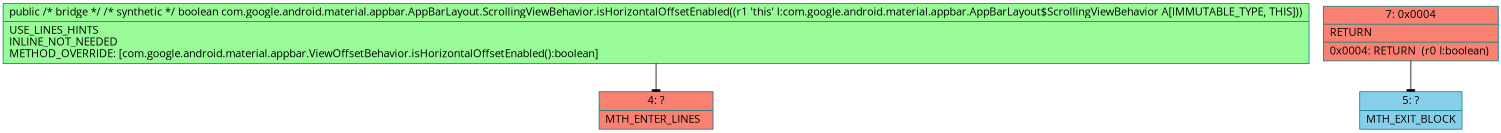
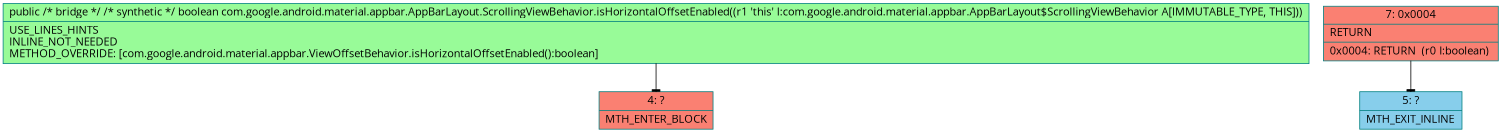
(653, 119) -> (656, 119)
(1411, 119) -> (1410, 119)
